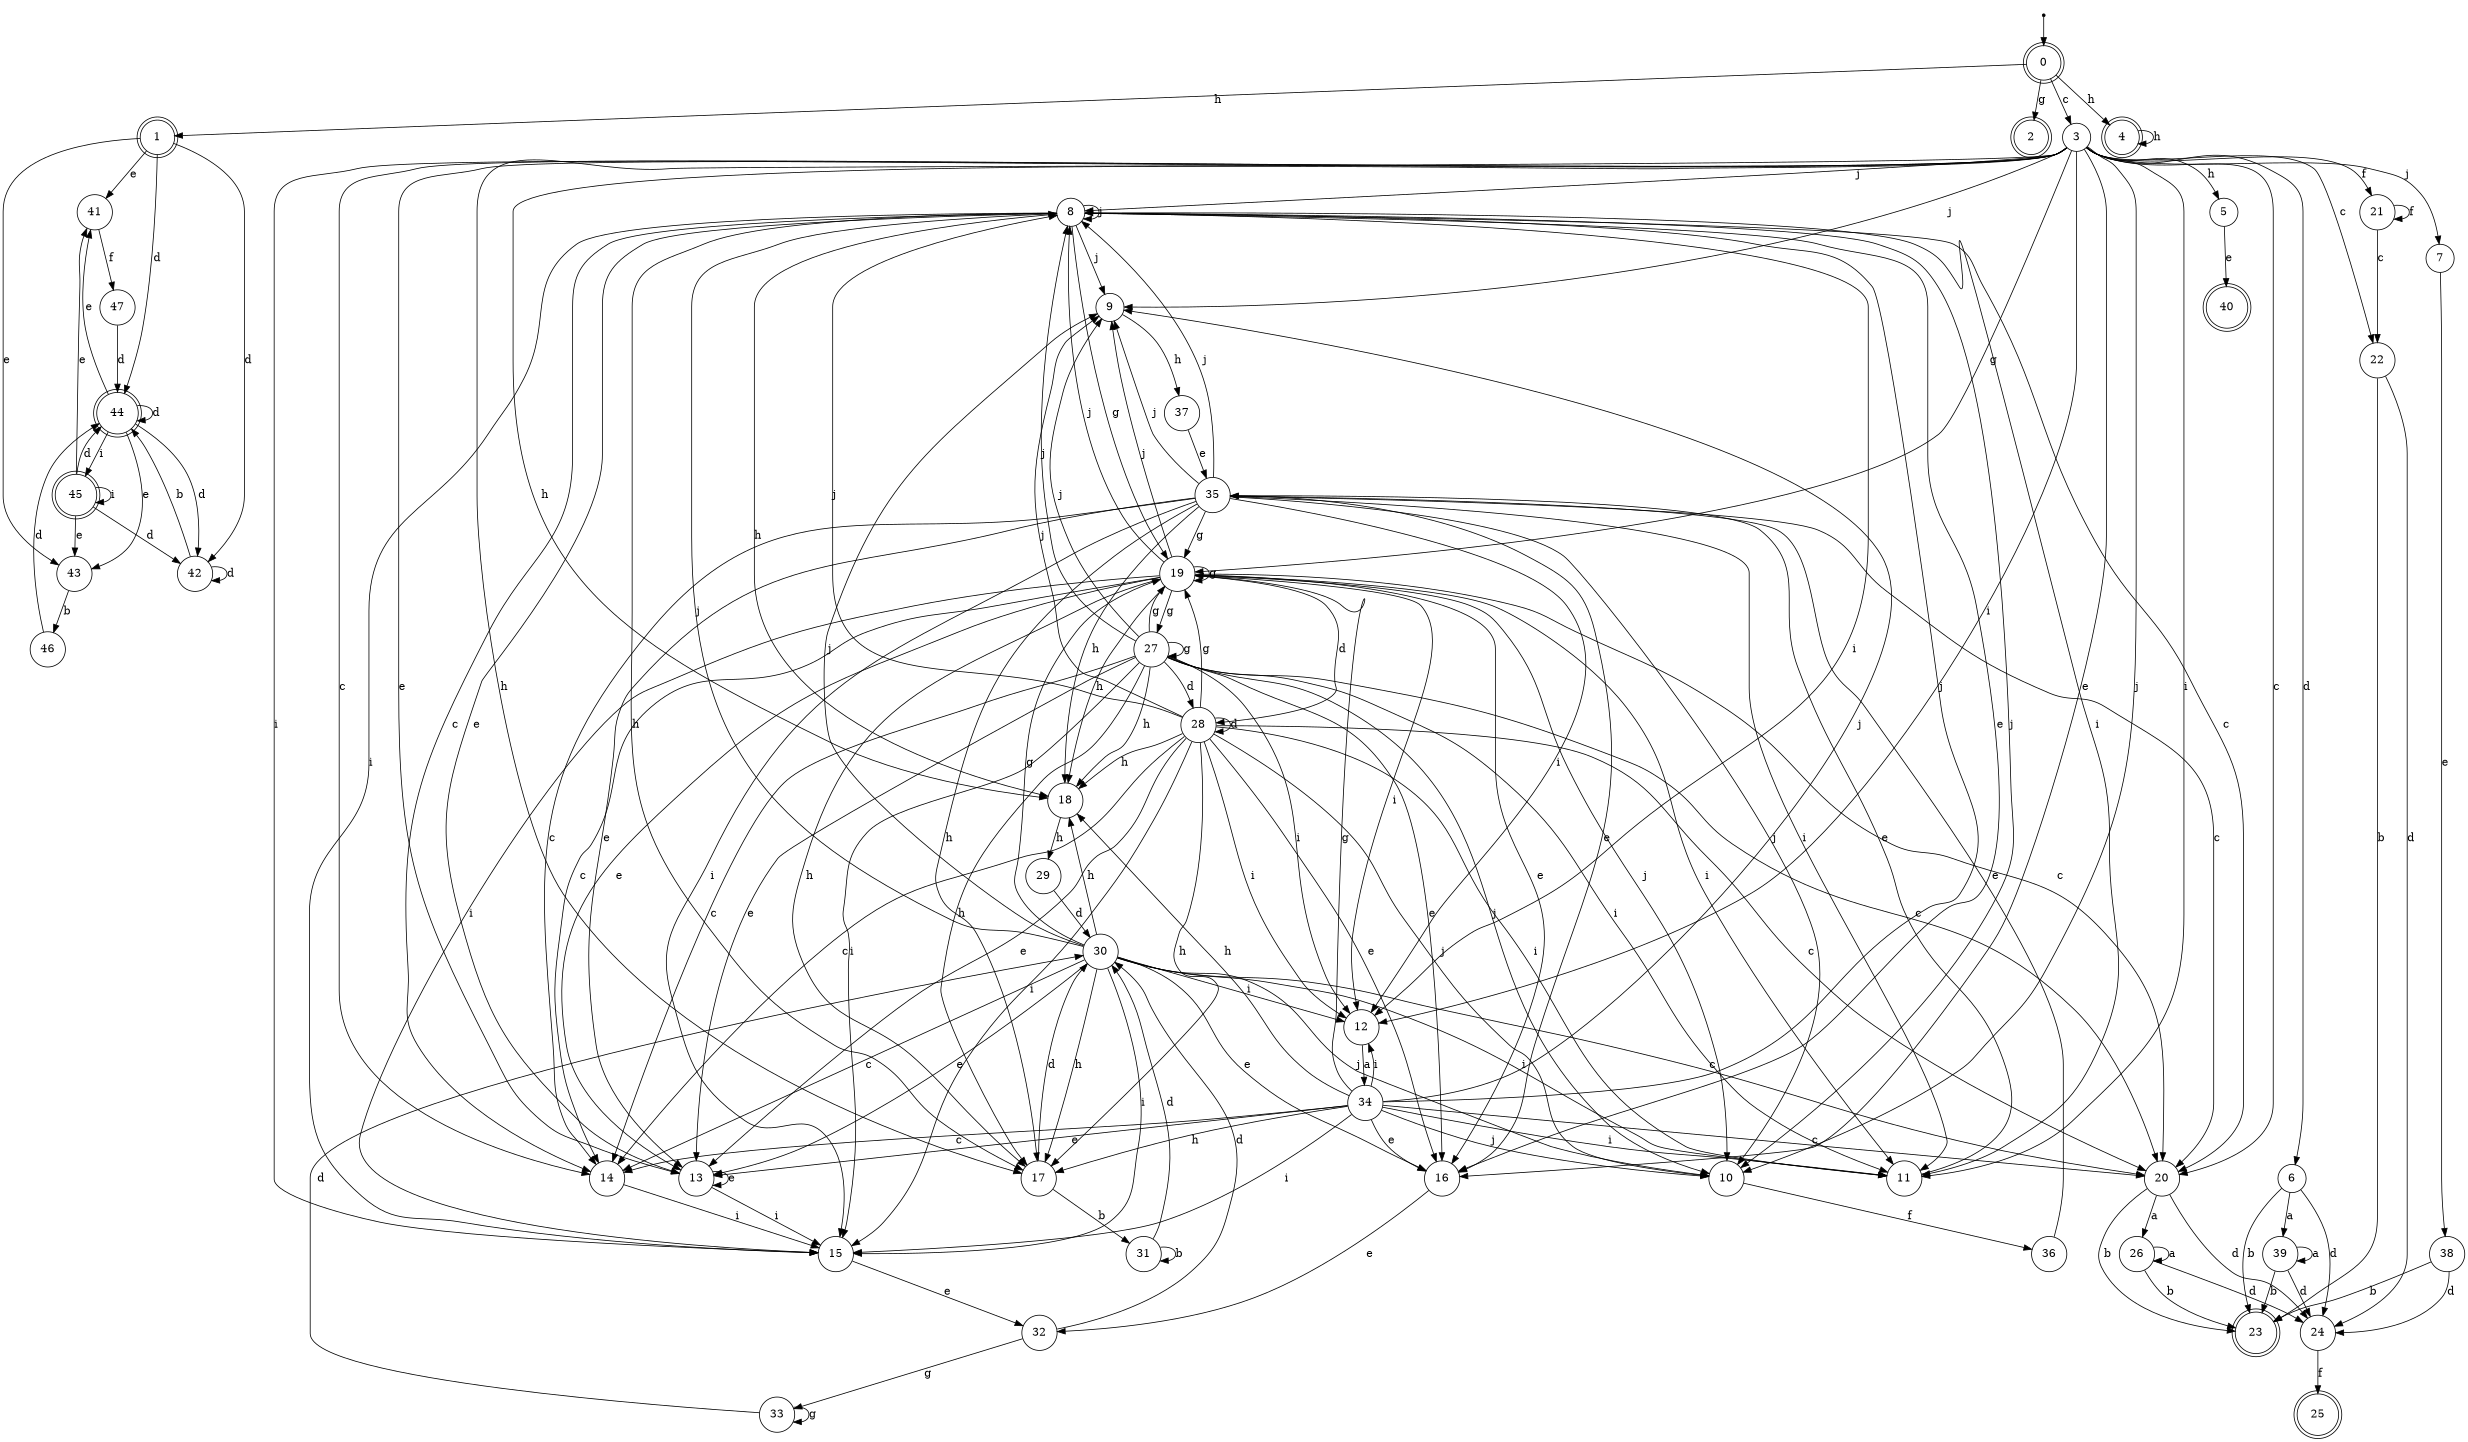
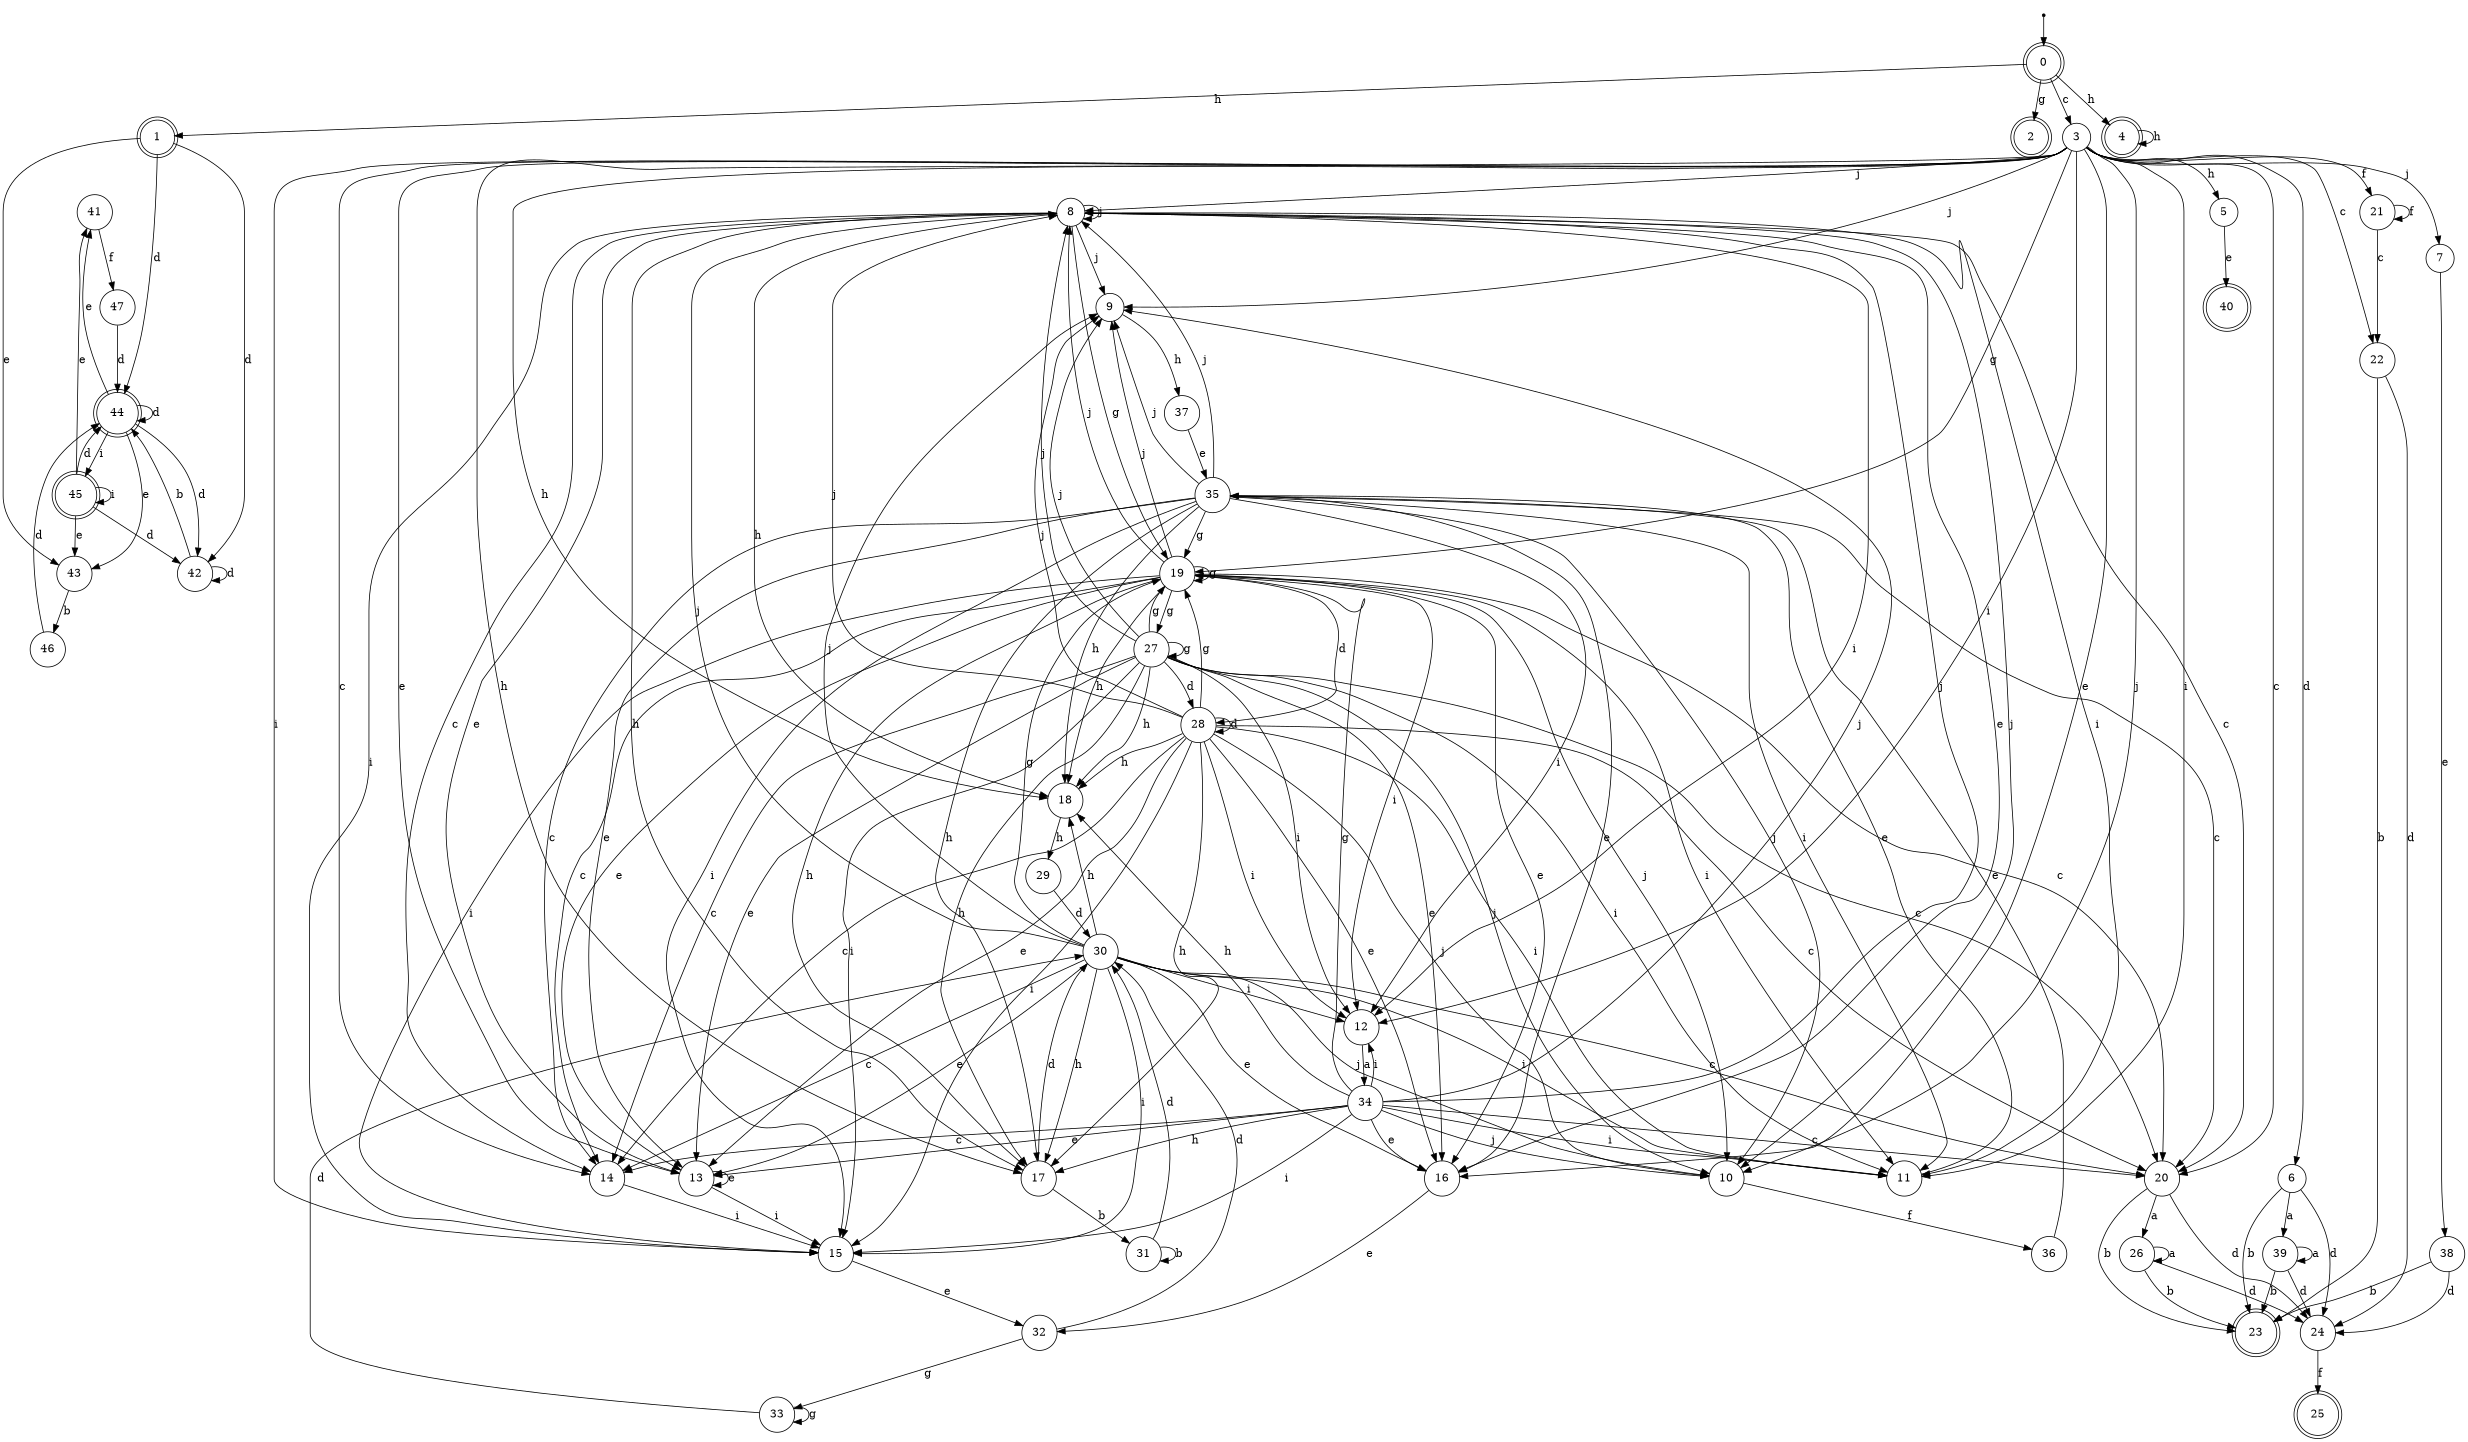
(129, 172) -> none
